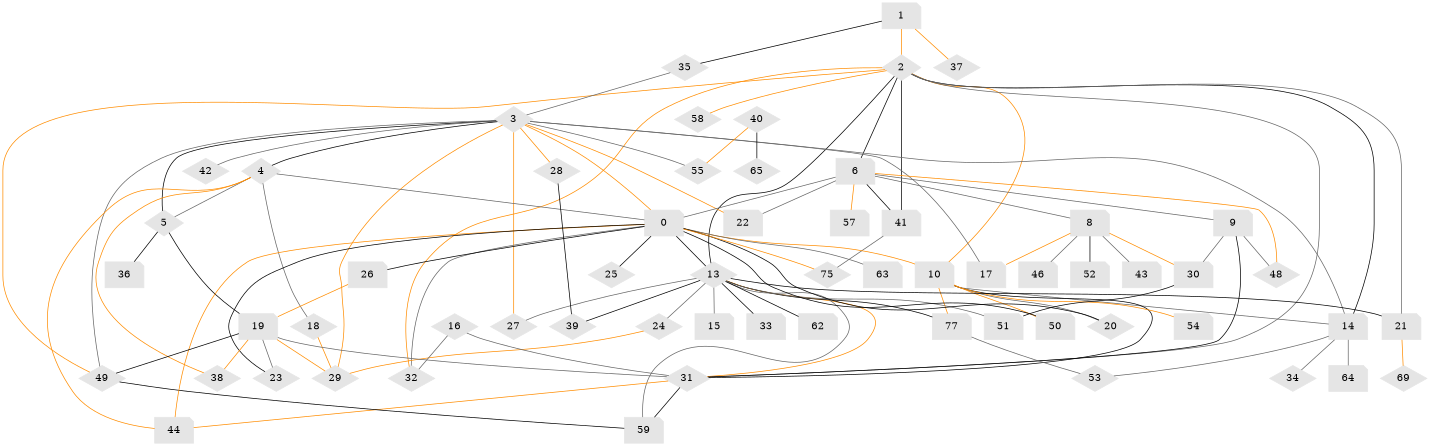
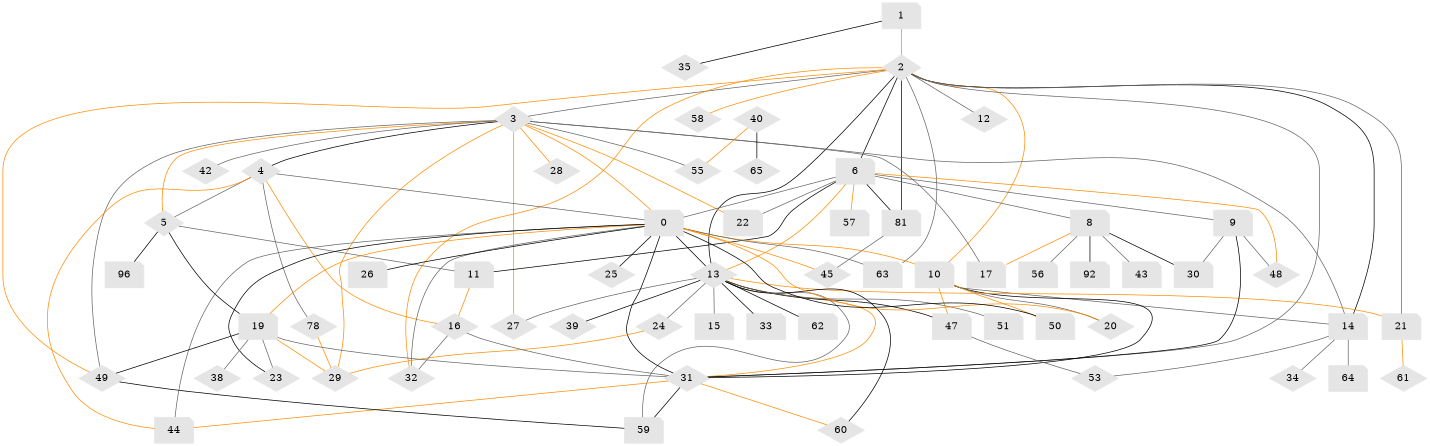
(957, 68) -> none
(616, 88) -> (680, 94)
none -> (984, 119)
(307, 134) -> (307, 134)
none -> (936, 173)
(901, 223) -> (901, 223)
none -> (793, 236)
(343, 244) -> (343, 244)
(565, 249) -> none
(1142, 249) -> (1142, 249)
(102, 253) -> (332, 278)
(124, 275) -> (124, 275)
none -> (474, 275)
(827, 275) -> (827, 275)
(1038, 275) -> (1038, 275)
(1090, 275) -> (1090, 275)
(1073, 294) -> (1073, 294)
(313, 300) -> (438, 242)
(1099, 301) -> none
(926, 309) -> (926, 309)
none -> (630, 313)
(314, 327) -> (314, 327)
(952, 327) -> (952, 327)
(1194, 327) -> none
(236, 354) -> (236, 354)
(1404, 378) -> (1404, 378)
none -> (841, 430)
